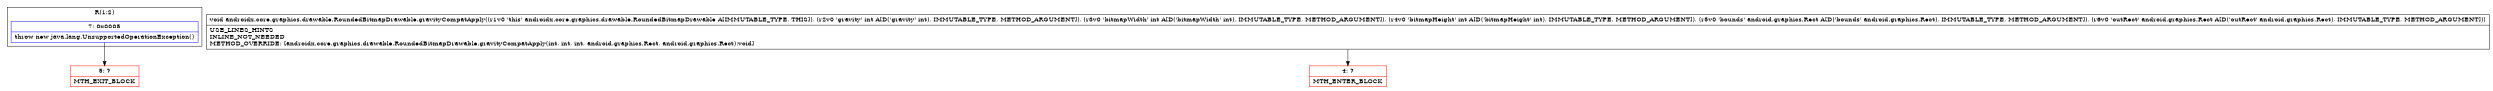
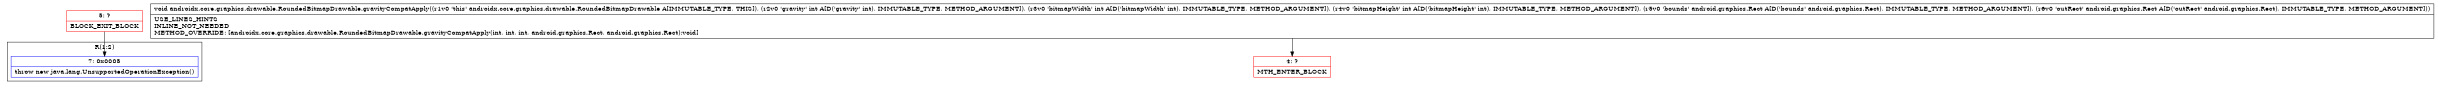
(105, 52) -> (105, 39)
(105, 81) -> (105, 26)
